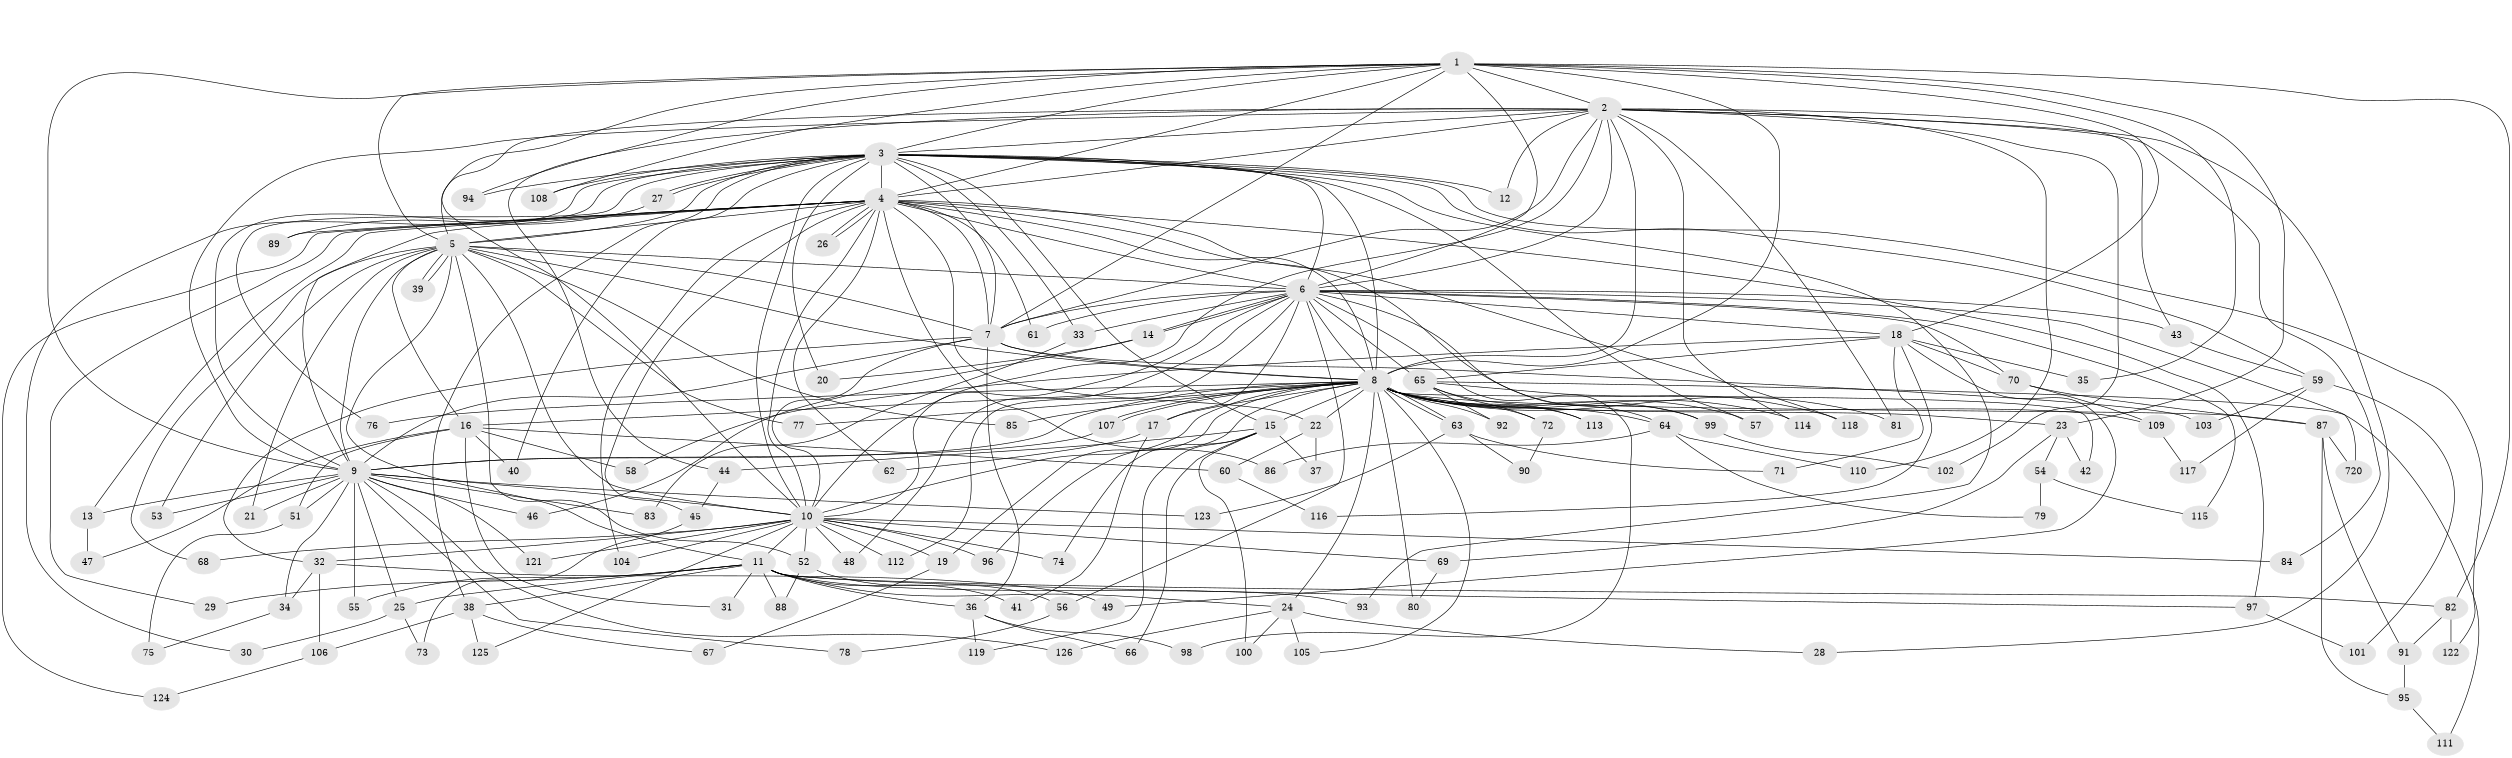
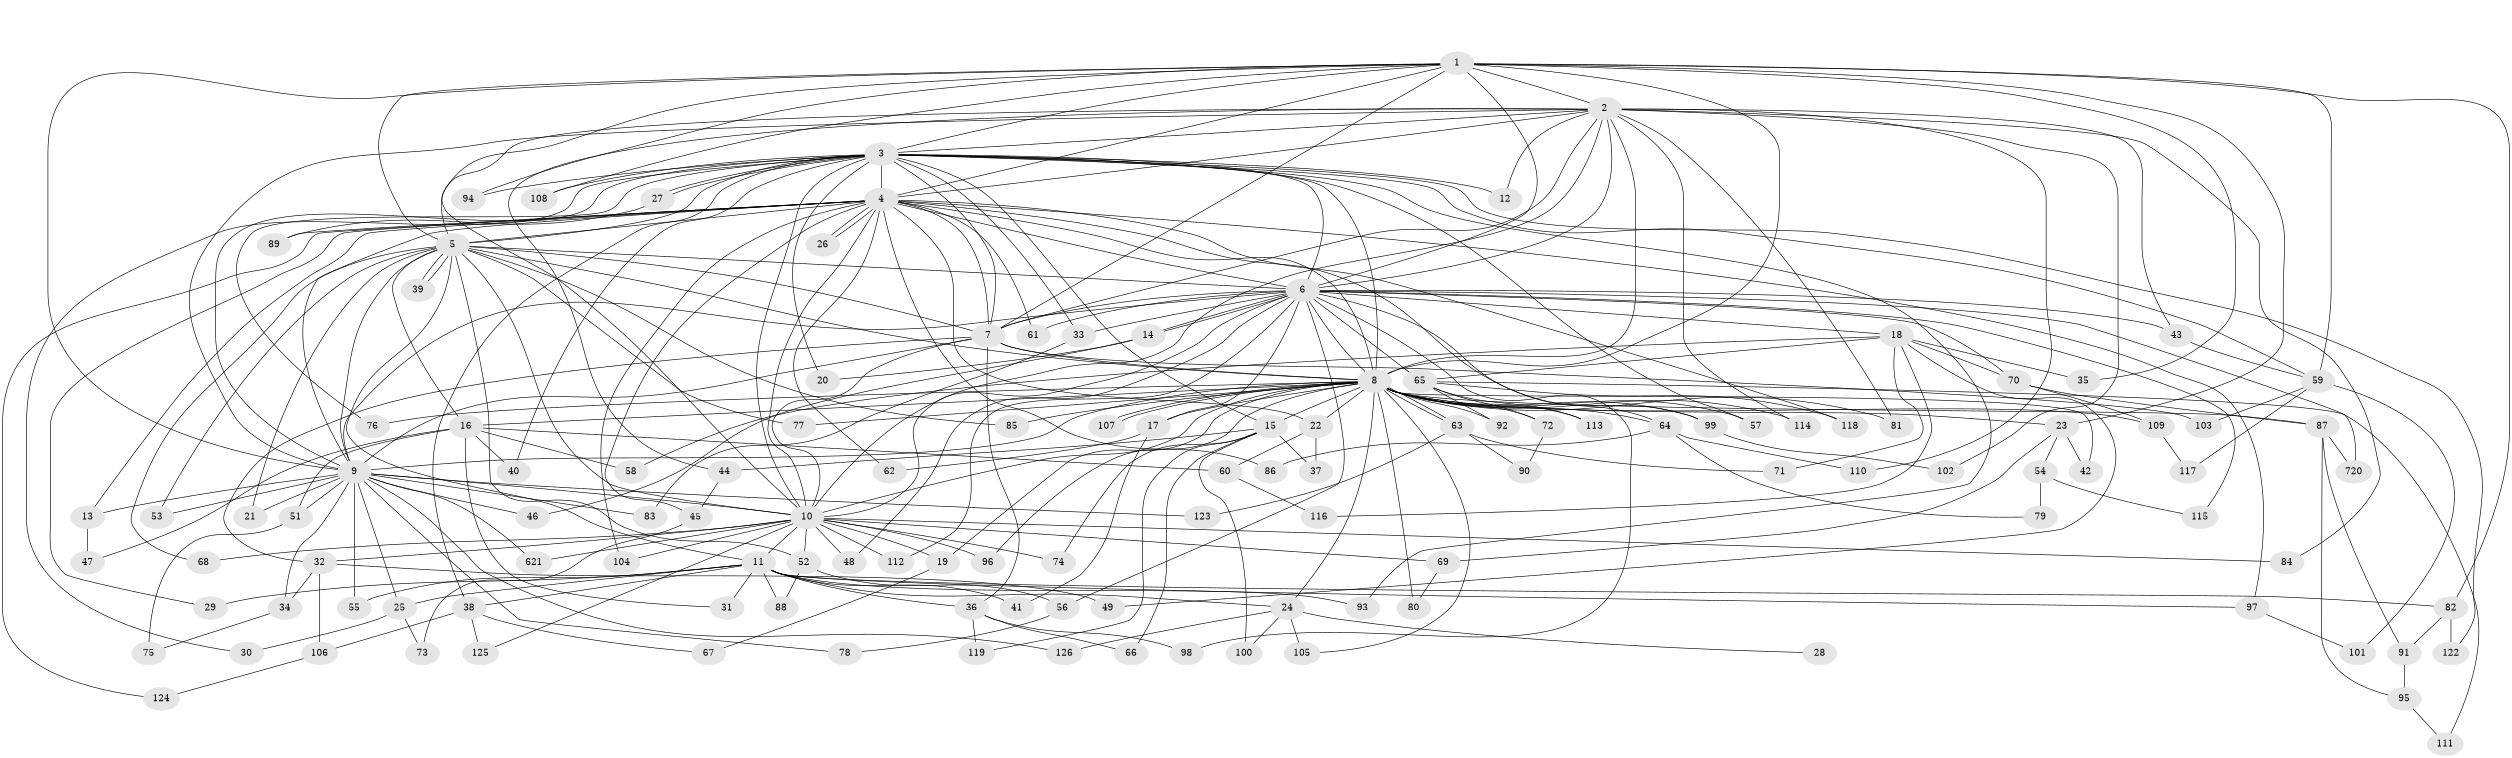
(1981, 102) -> (2035, 74)
(2343, 314) -> none
(732, 457) -> (777, 323)
(534, 563) -> (534, 563)
